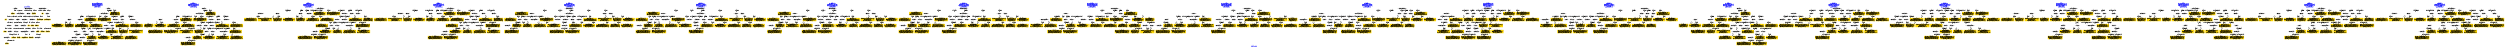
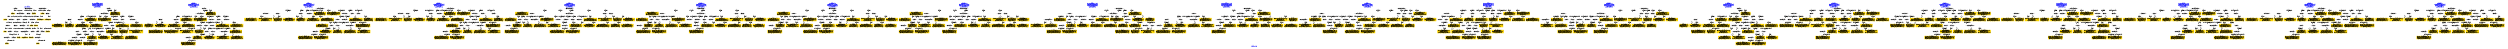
(43, 14) -> (42, 14)
(6, 20) -> (5, 20)
(29, 26) -> (28, 26)
(38, 32) -> (38, 32)
(42, 32) -> (42, 32)
(14, 38) -> (14, 38)
none -> (38, 44)
